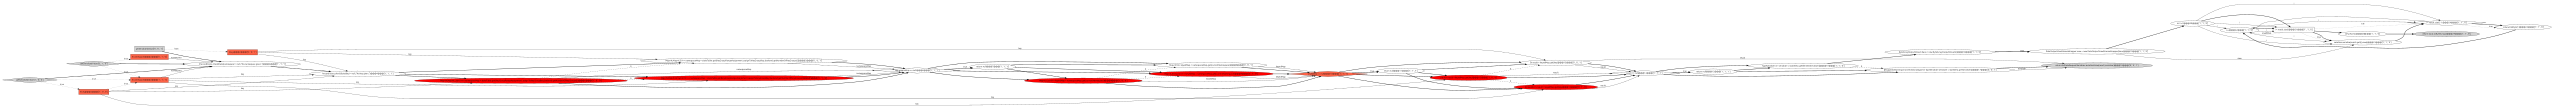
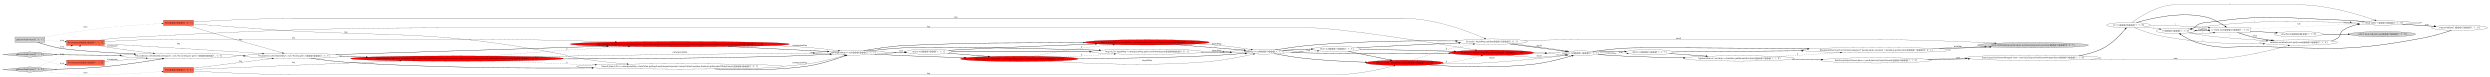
(2341, 17) -> (2277, 17)
(1328, 74) -> (1264, 52)
(121, 86) -> (55, 41)
